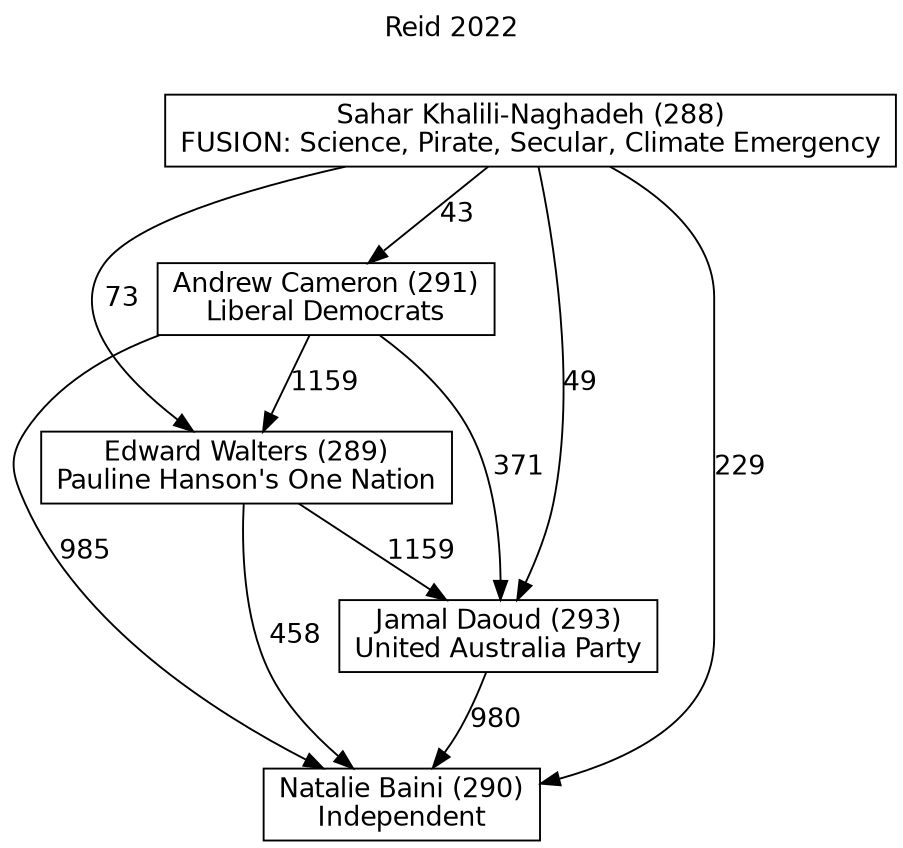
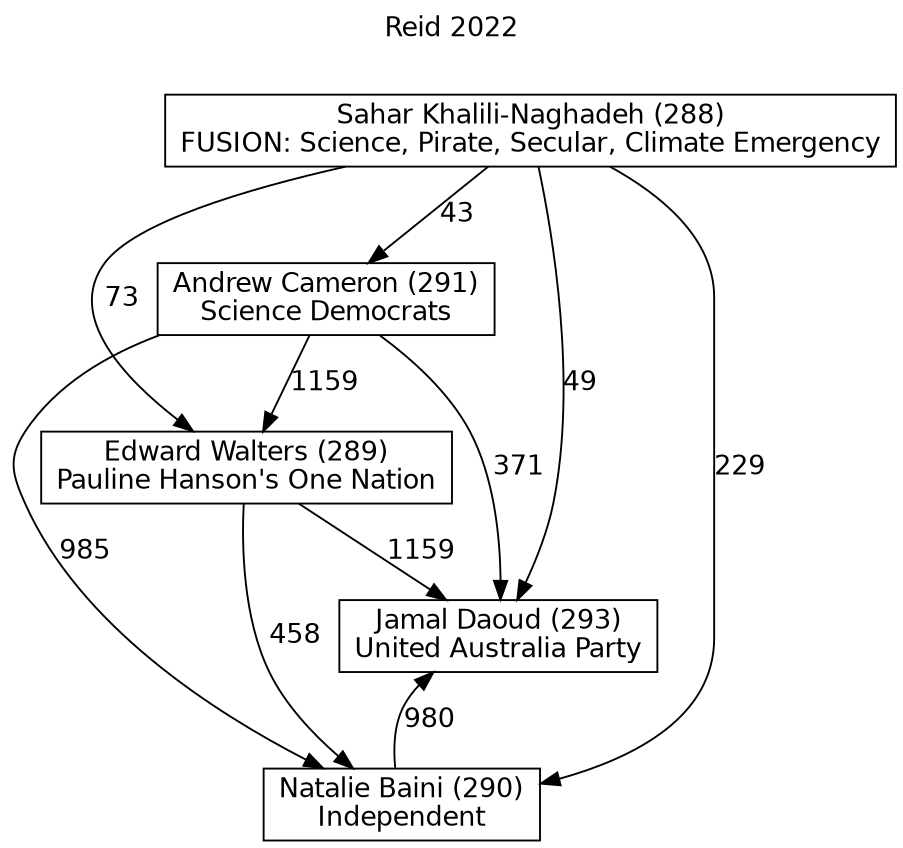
(326, 299) -> (326, 299)
(468, 714) -> (397, 723)
